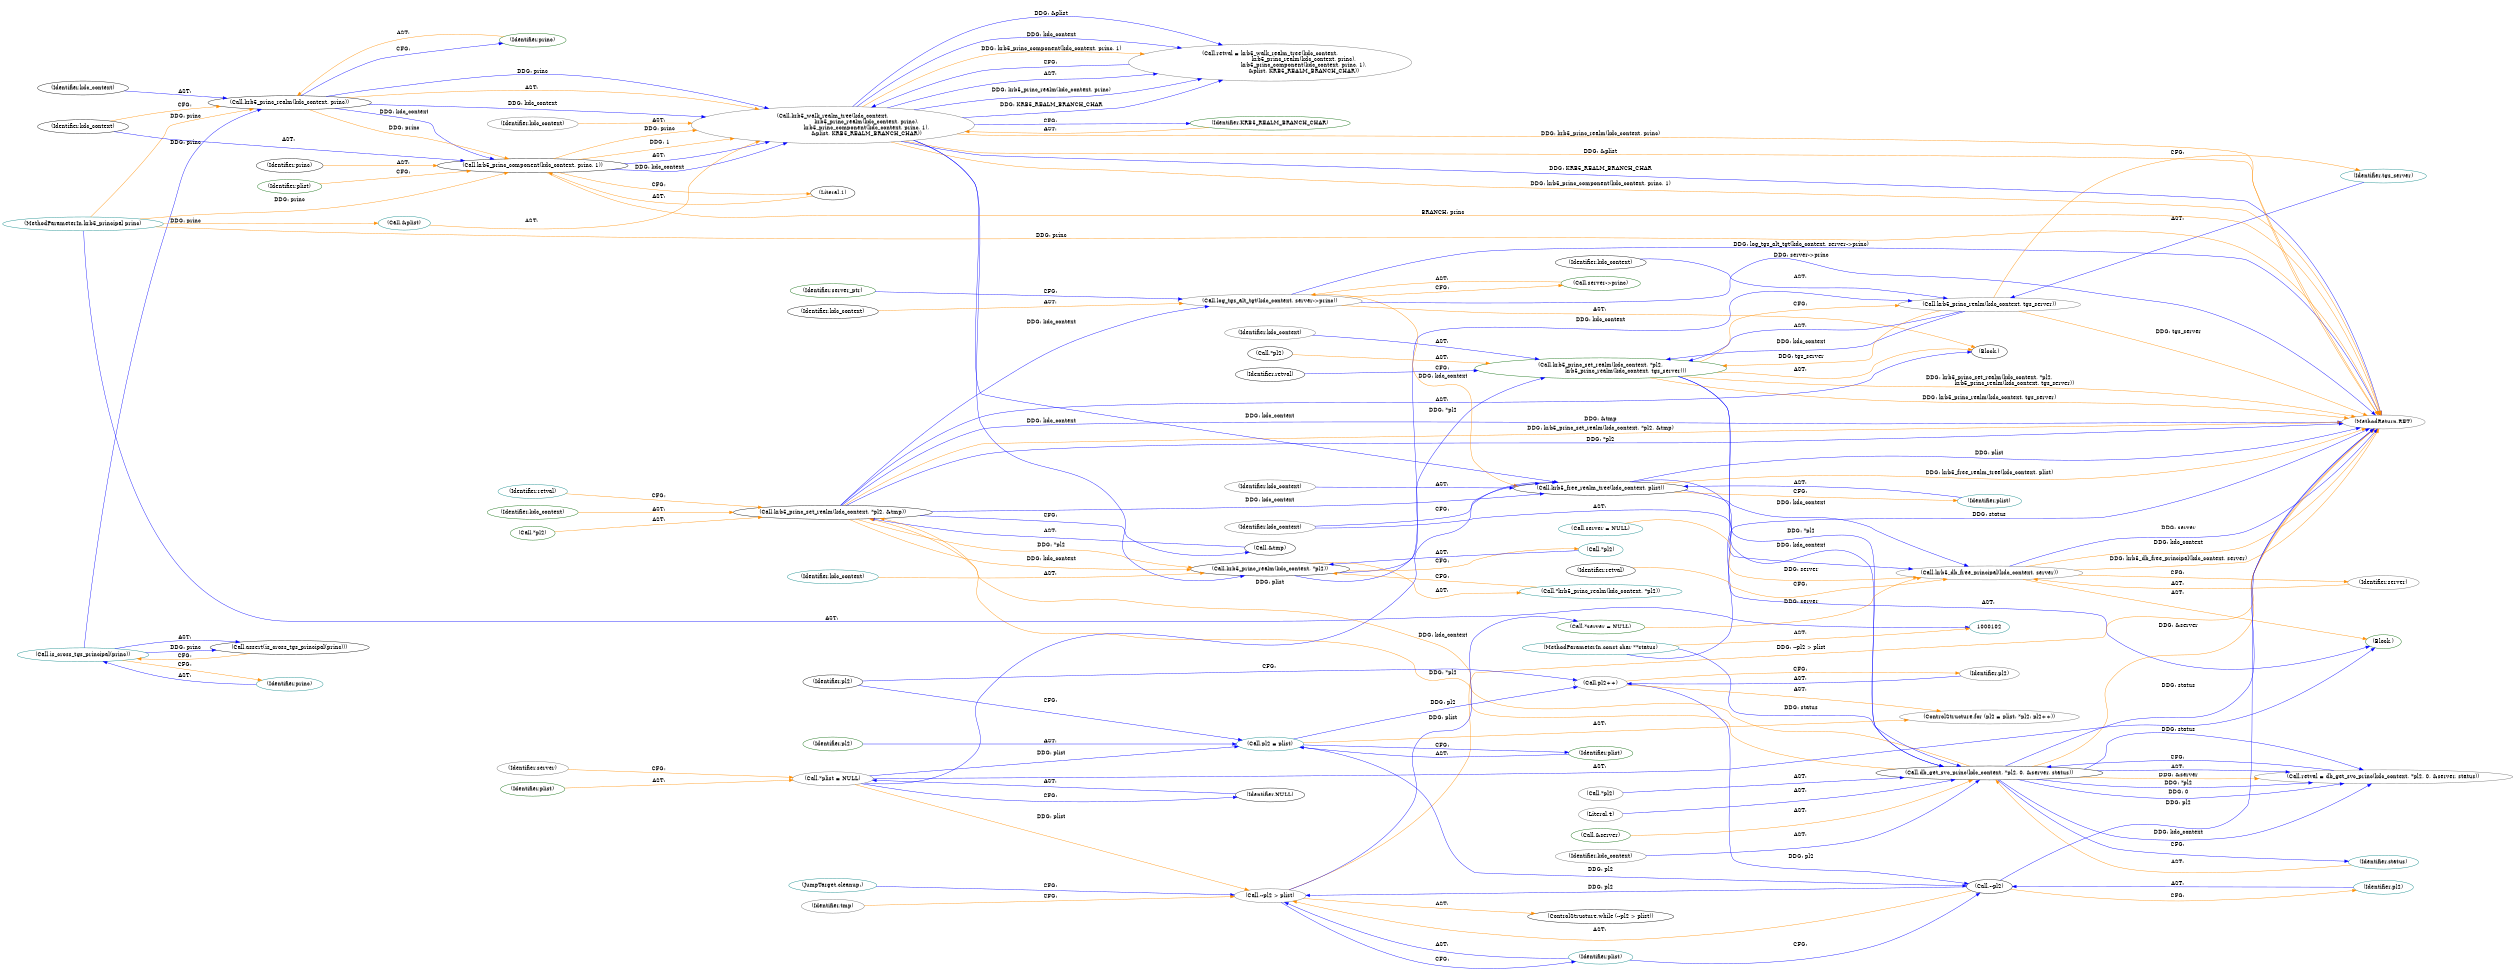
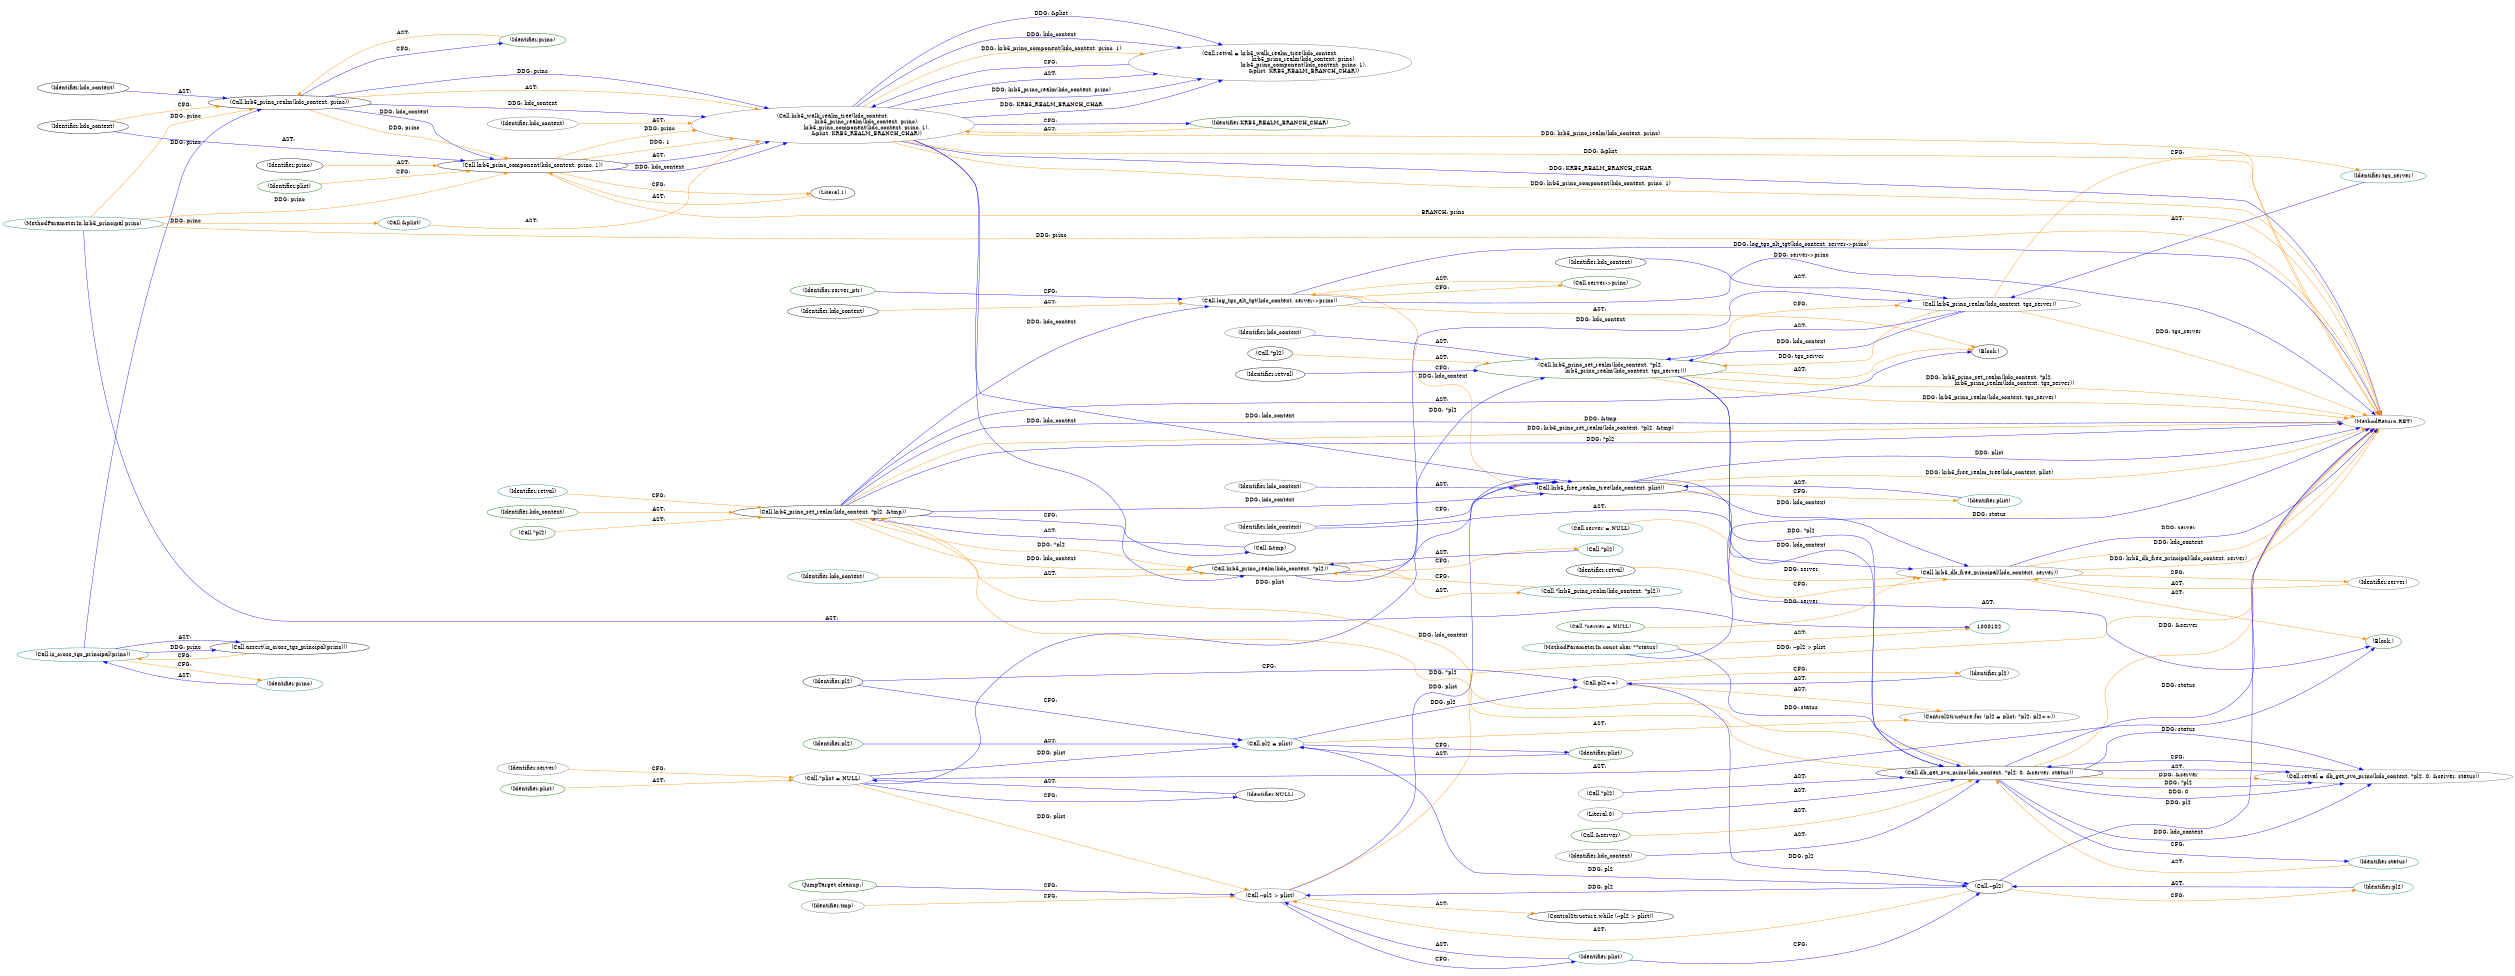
(1429, 733) -> (1458, 696)
(1601, 815) -> (1601, 815)
(833, 885) -> (833, 885)
